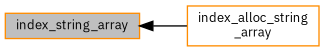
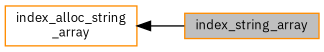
(170, 26) -> (168, 26)
